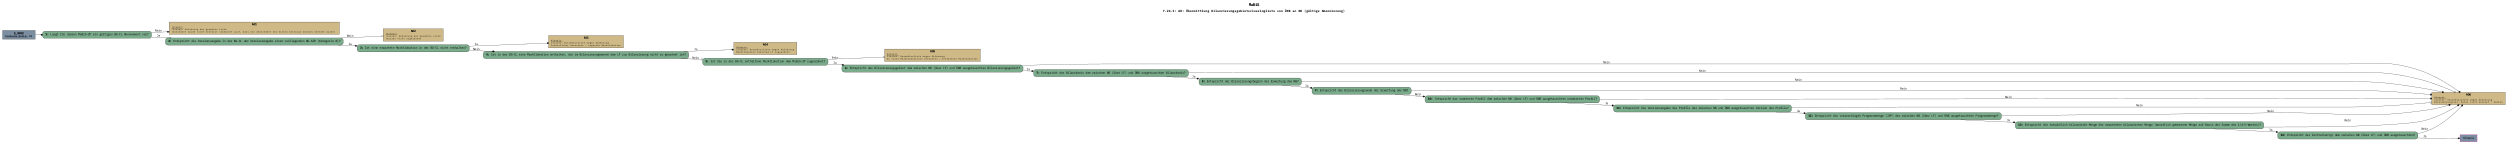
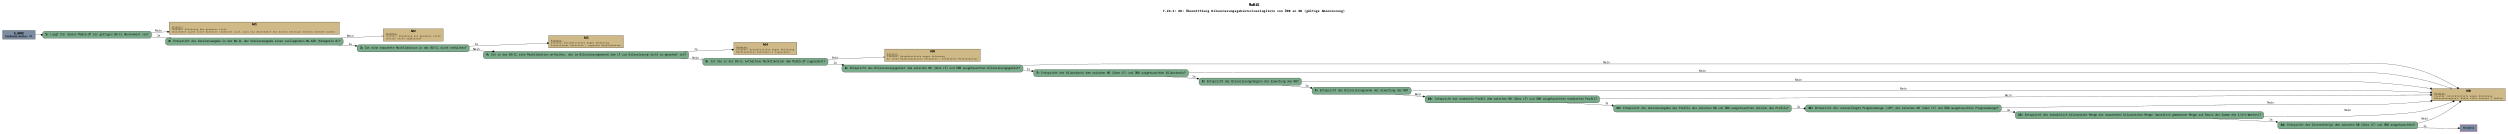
(2111, 107) -> none
